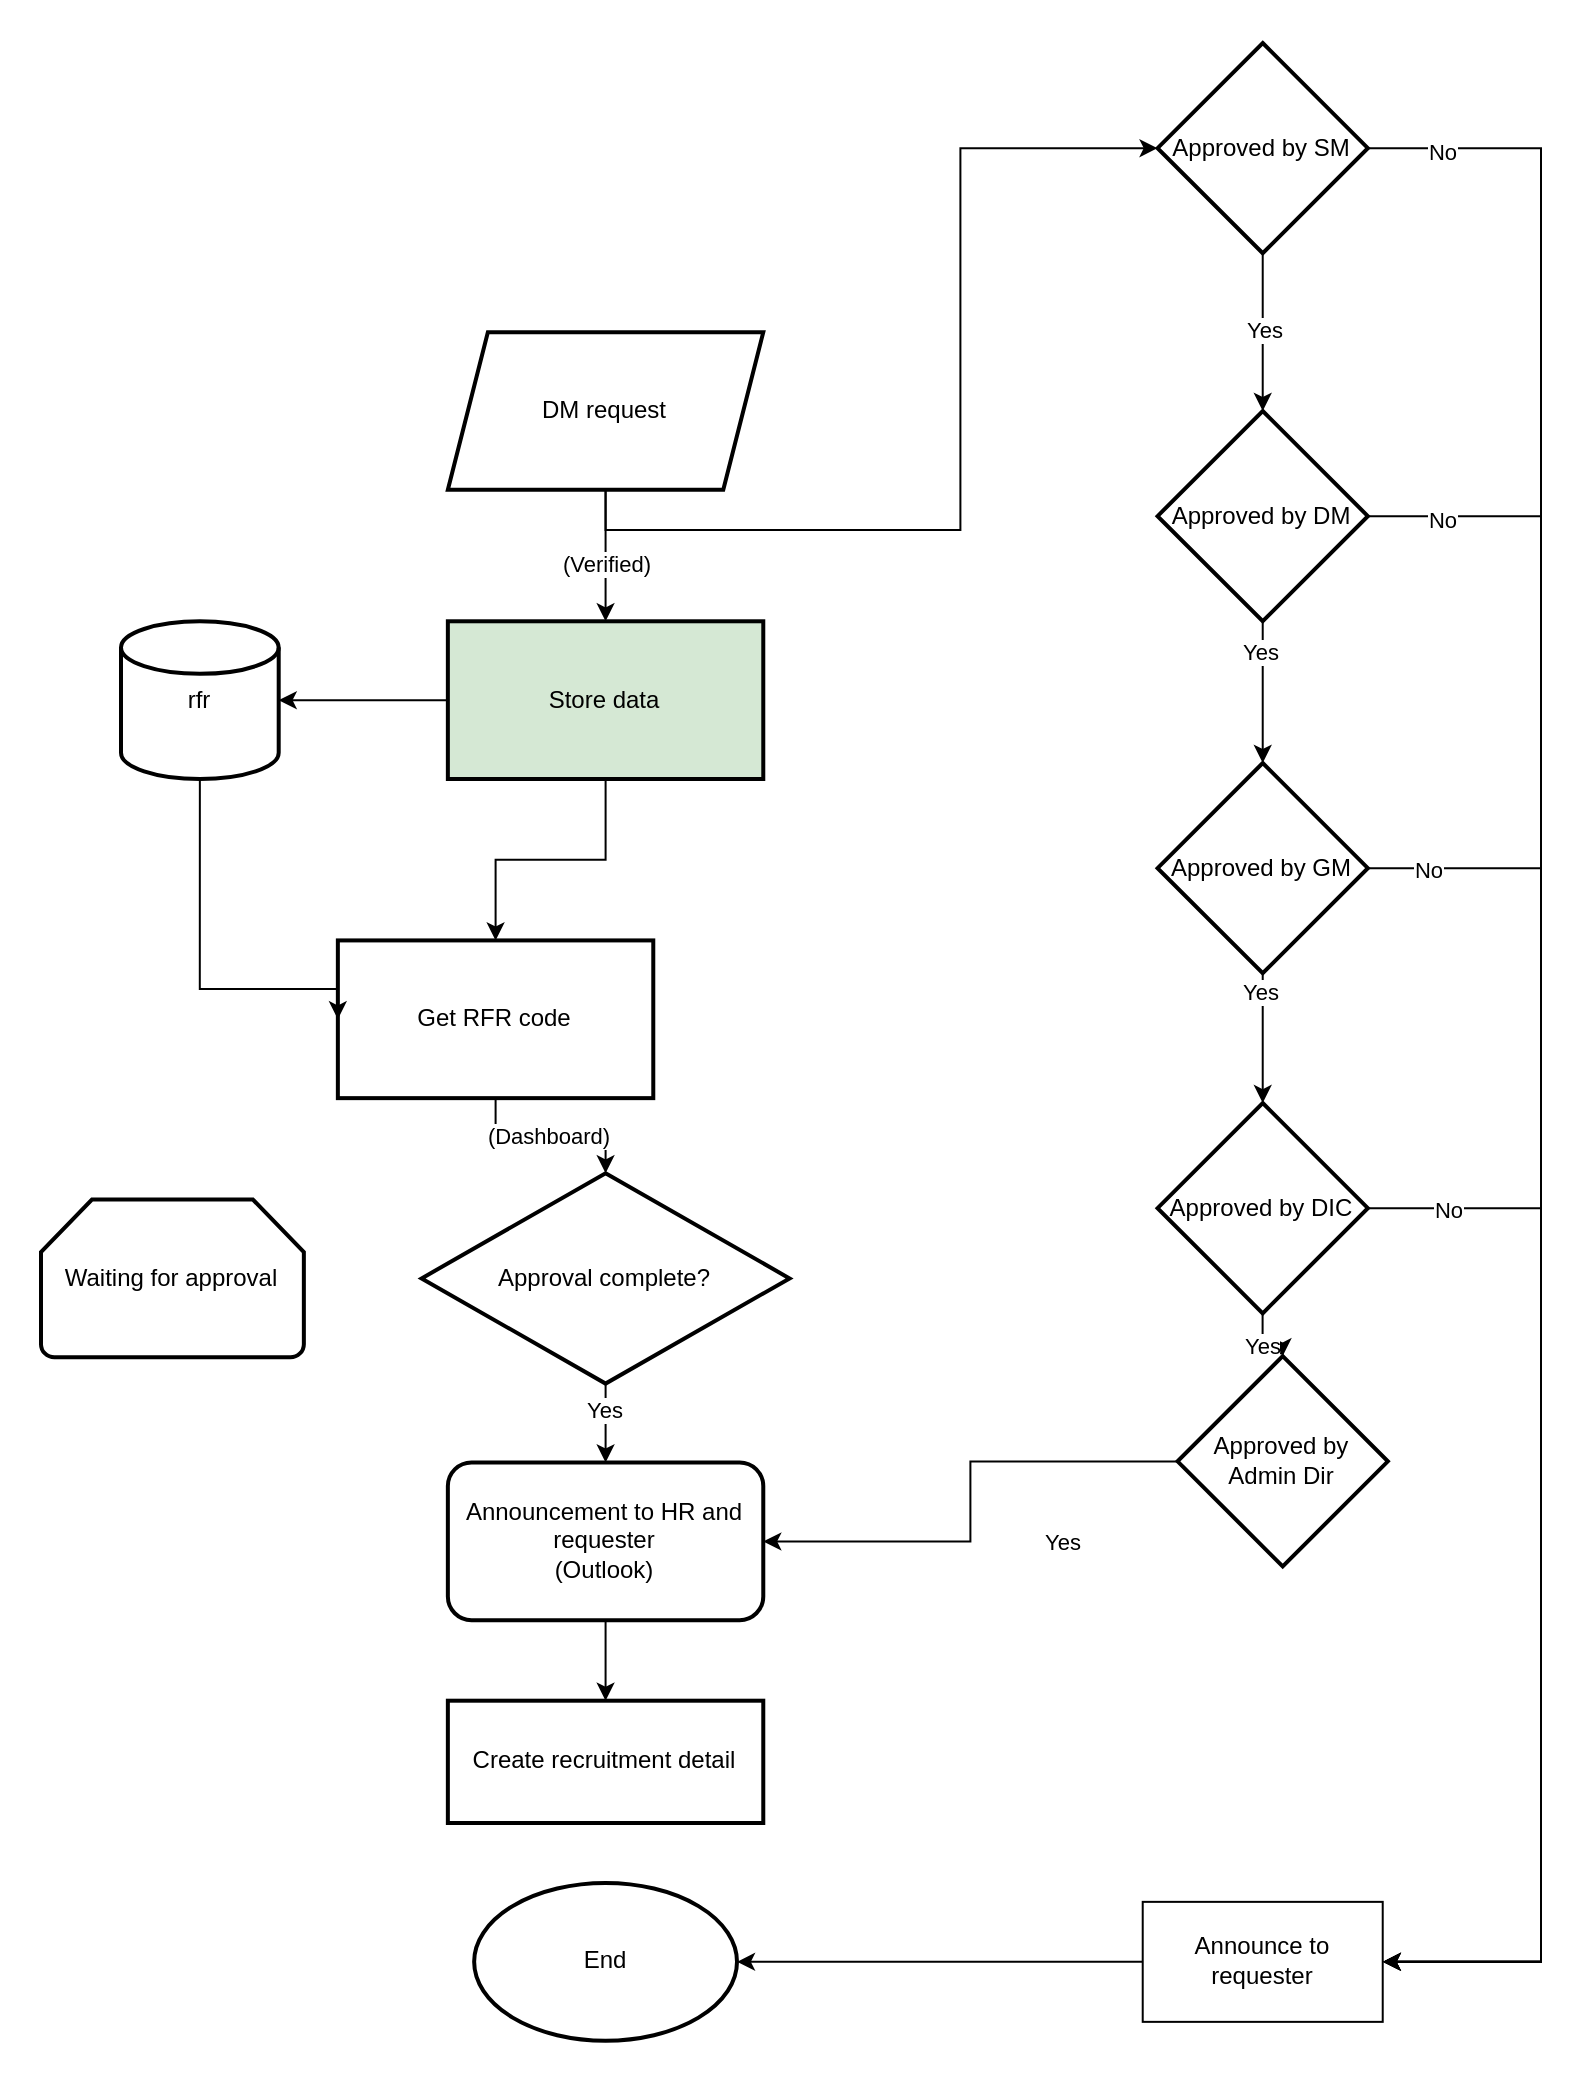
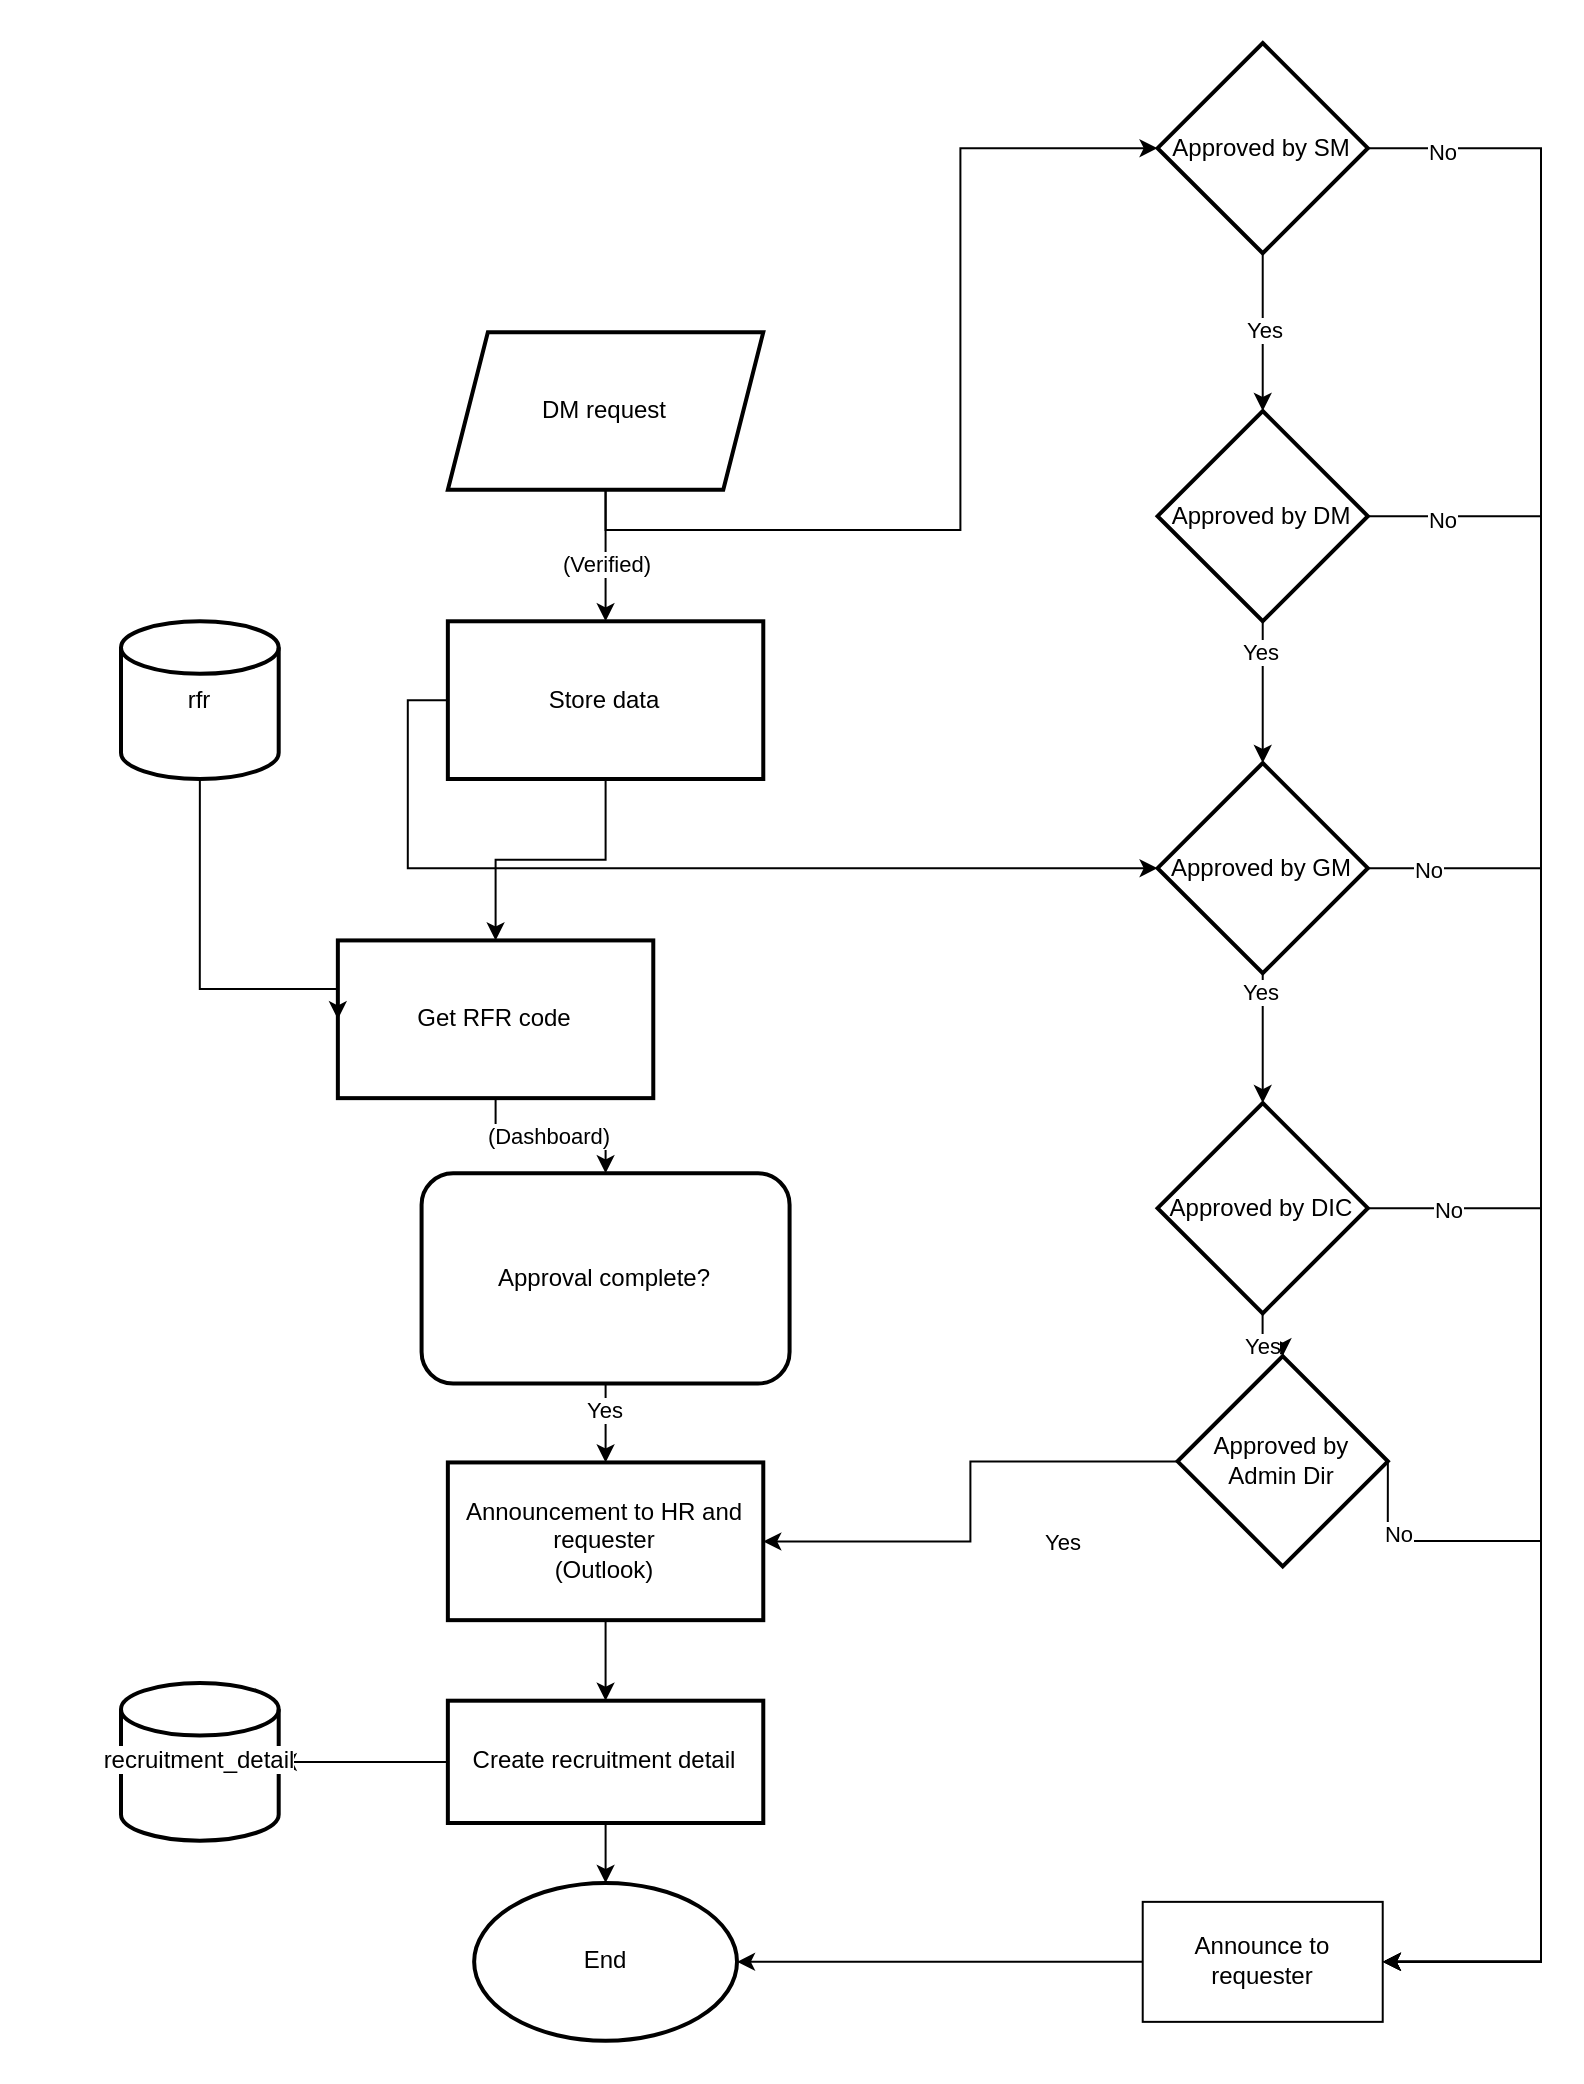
(351, 700) -> (691, 868)
(606, 700) -> (606, 700)
(172, 1278) -> none
(606, 1278) -> (606, 1278)
(606, 1541) -> (606, 1541)
none -> (1424, 1541)
none -> (200, 1762)
none -> (369, 1762)
none -> (606, 1846)
